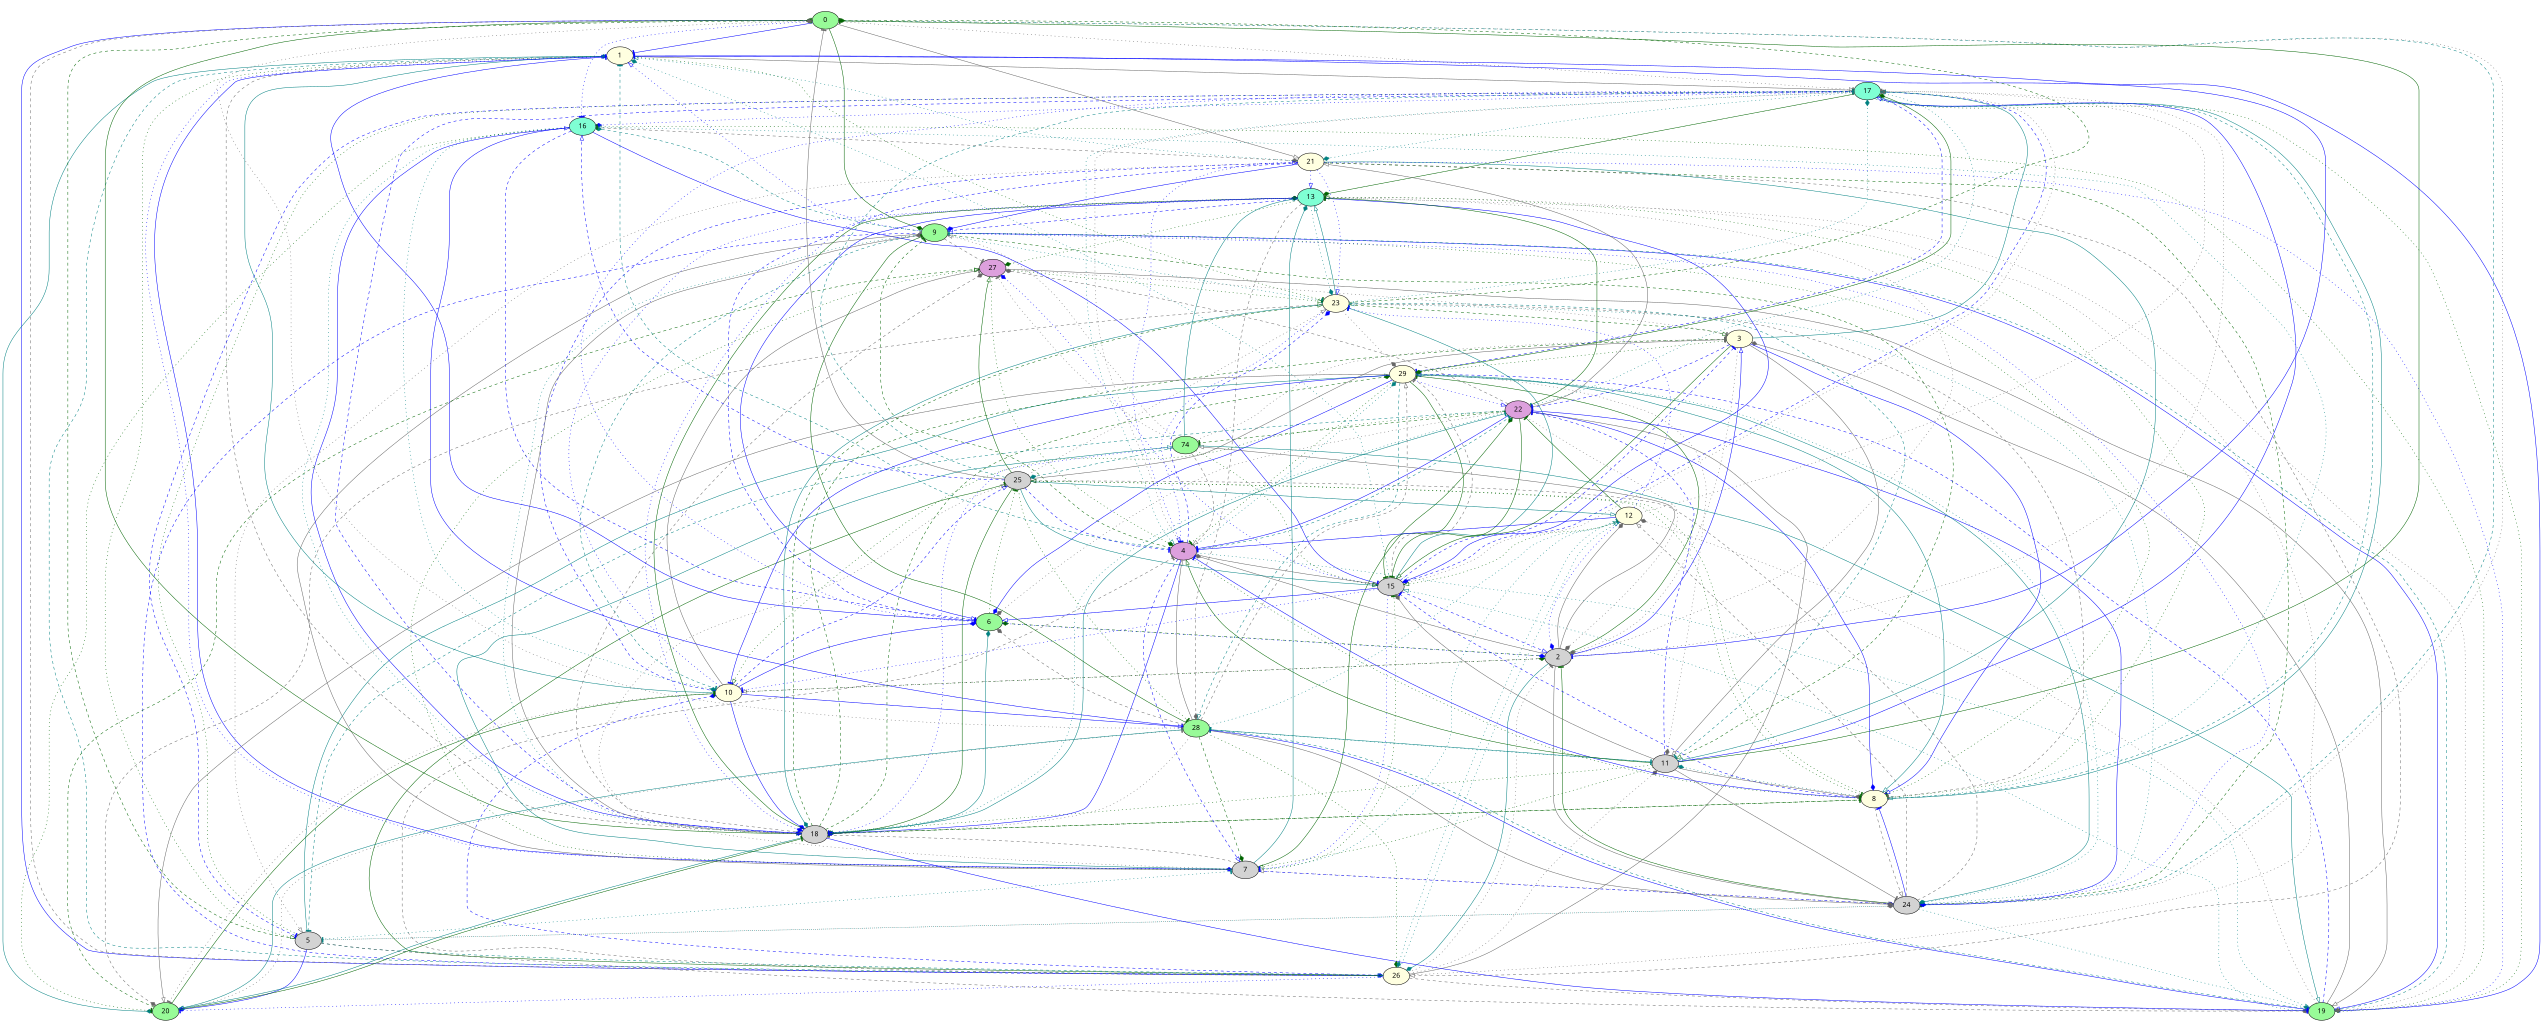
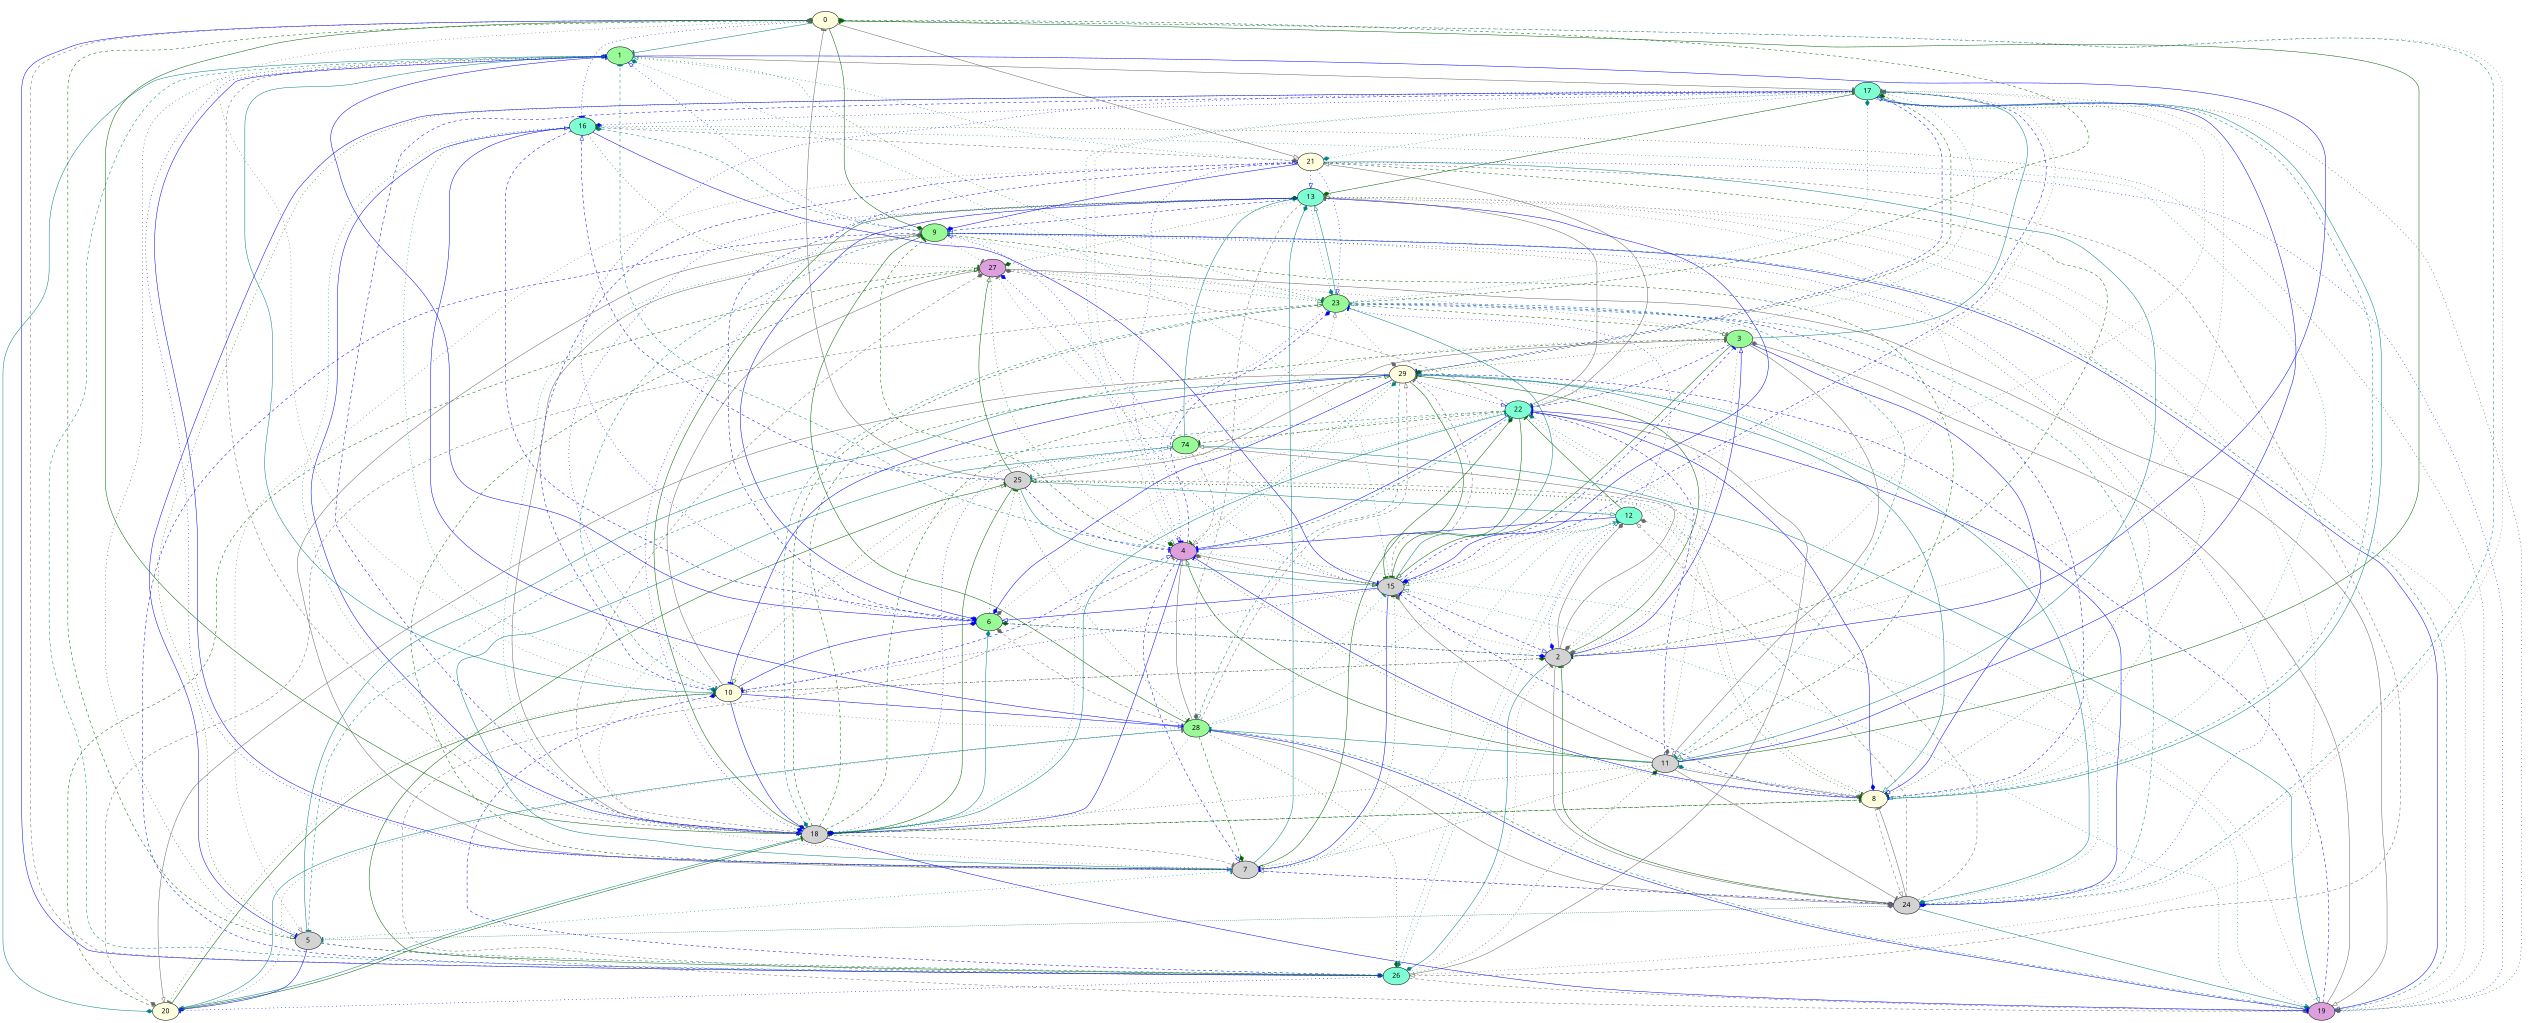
(826, 20) -> (826, 20)
(724, 38) -> (724, 38)
(620, 56) -> (620, 56)
(1344, 56) -> none
(1982, 77) -> none
(1125, 111) -> none
(353, 141) -> (353, 141)
(1554, 230) -> (1554, 230)
(963, 250) -> (963, 250)
(1896, 270) -> (1896, 270)
(819, 277) -> (819, 277)
(2194, 279) -> (2063, 264)
(1336, 303) -> (1336, 303)
(1081, 328) -> (1081, 328)
(1740, 339) -> (1740, 339)
(1934, 390) -> (1934, 390)
(1175, 394) -> (1261, 392)
(909, 409) -> (909, 409)
(1518, 410) -> (1518, 410)
(2034, 425) -> (2034, 425)
(999, 462) -> (981, 471)
(1103, 462) -> (1103, 462)
(95, 487) -> (750, 252)
(1629, 516) -> (1629, 516)
none -> (1685, 525)
(945, 570) -> (945, 570)
(879, 600) -> (950, 648)
(1372, 609) -> (1381, 611)
(212, 720) -> (212, 720)
(1429, 746) -> (1304, 672)
(1384, 758) -> (1384, 758)
(464, 785) -> (464, 785)
(1034, 842) -> (1030, 843)
(1894, 853) -> (1894, 853)
(1531, 891) -> (1531, 891)
(2111, 959) -> (2111, 959)
(1396, 976) -> (1396, 976)
(166, 1011) -> (166, 1011)
(2322, 1011) -> (2322, 1011)
